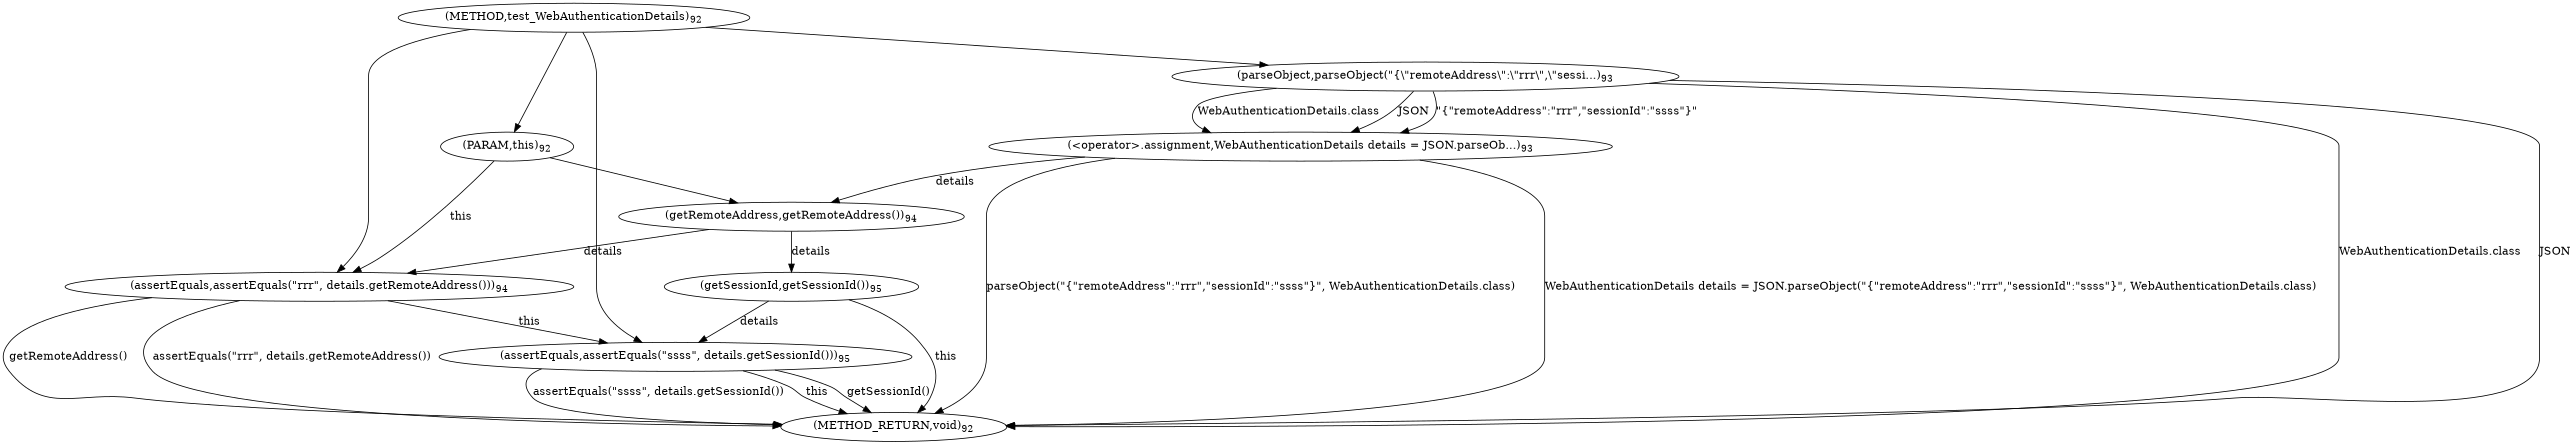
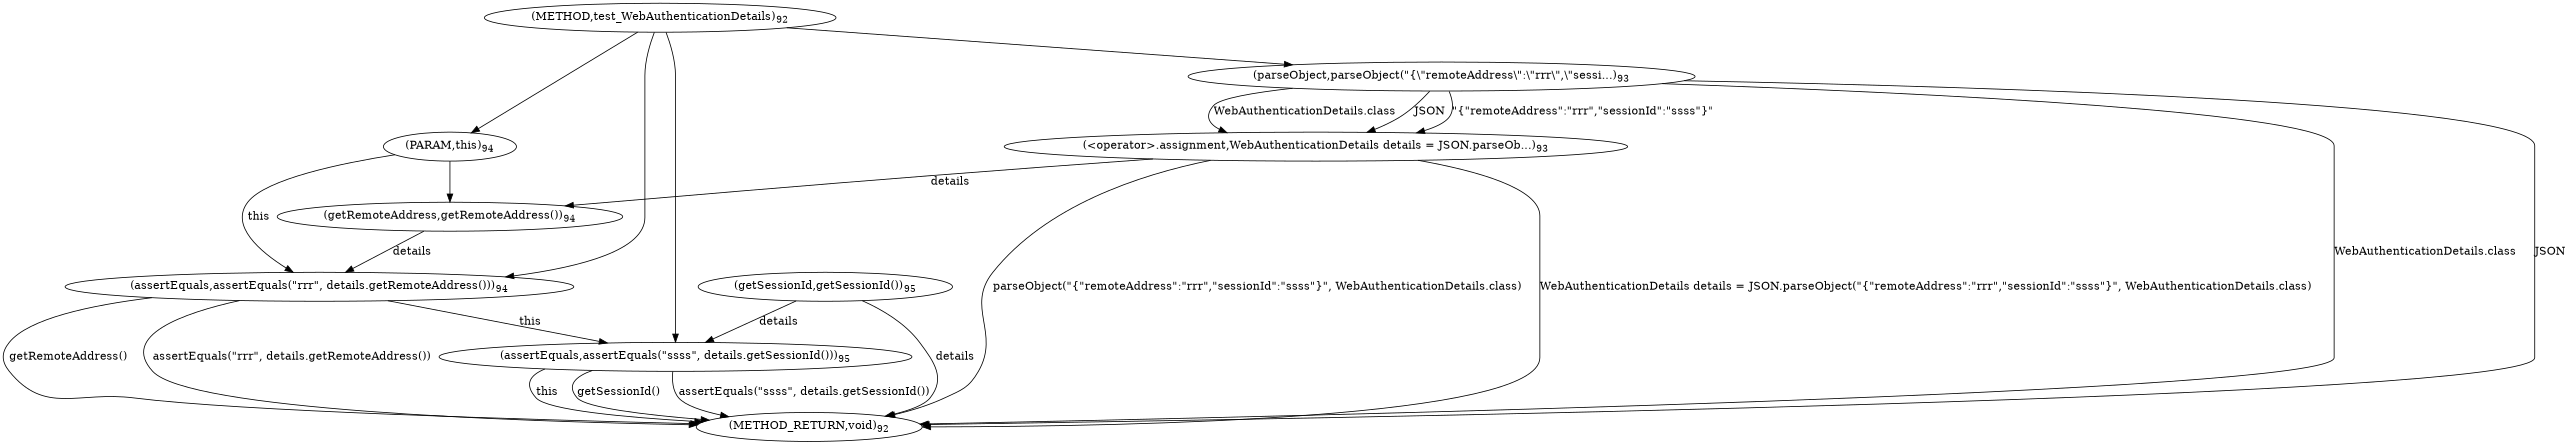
(545, 145) -> (488, 145)
(791, 248) -> none
(946, 357) -> (955, 357)
